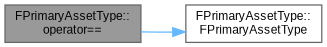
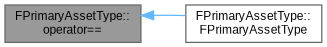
(157, 32) -> (170, 15)
